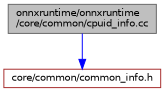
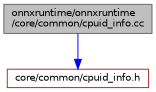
(82, 78) -> (78, 78)
